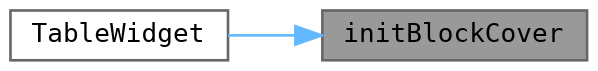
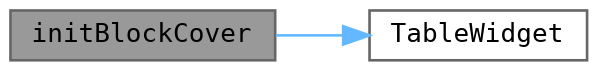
(262, 35) -> (309, 35)
